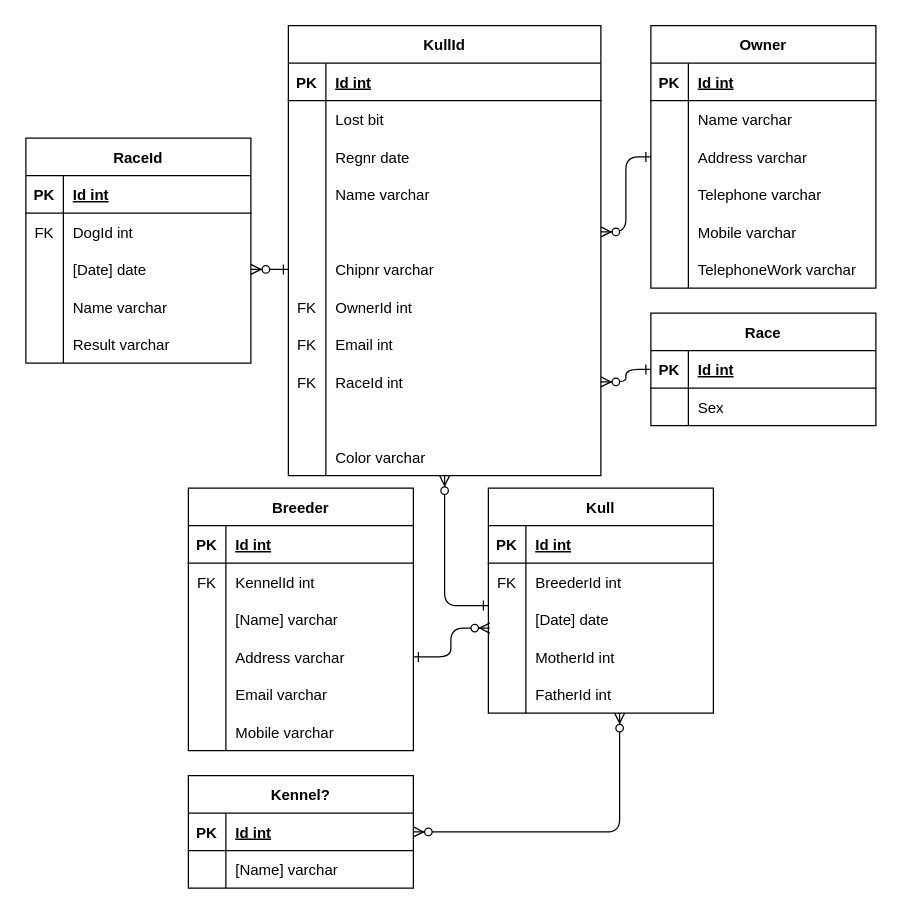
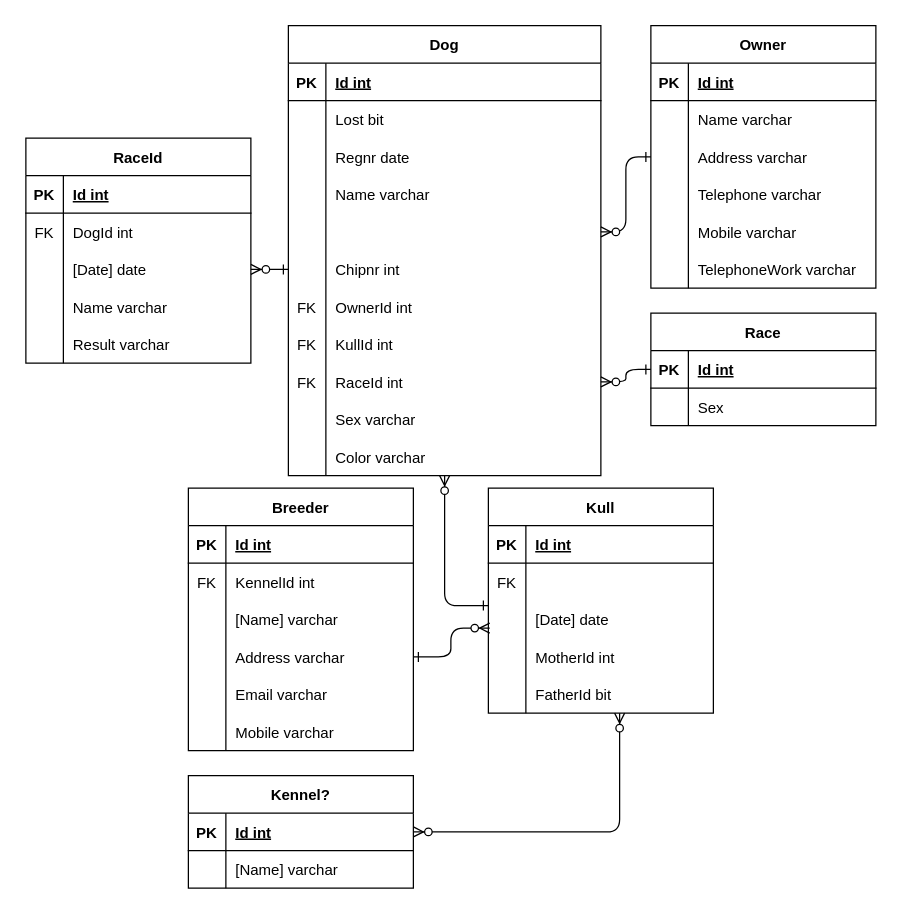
(444, 45) -> (444, 45)
(390, 270) -> (371, 270)
(365, 345) -> (369, 345)
none -> (463, 419)
(619, 582) -> none
(582, 695) -> (582, 695)
